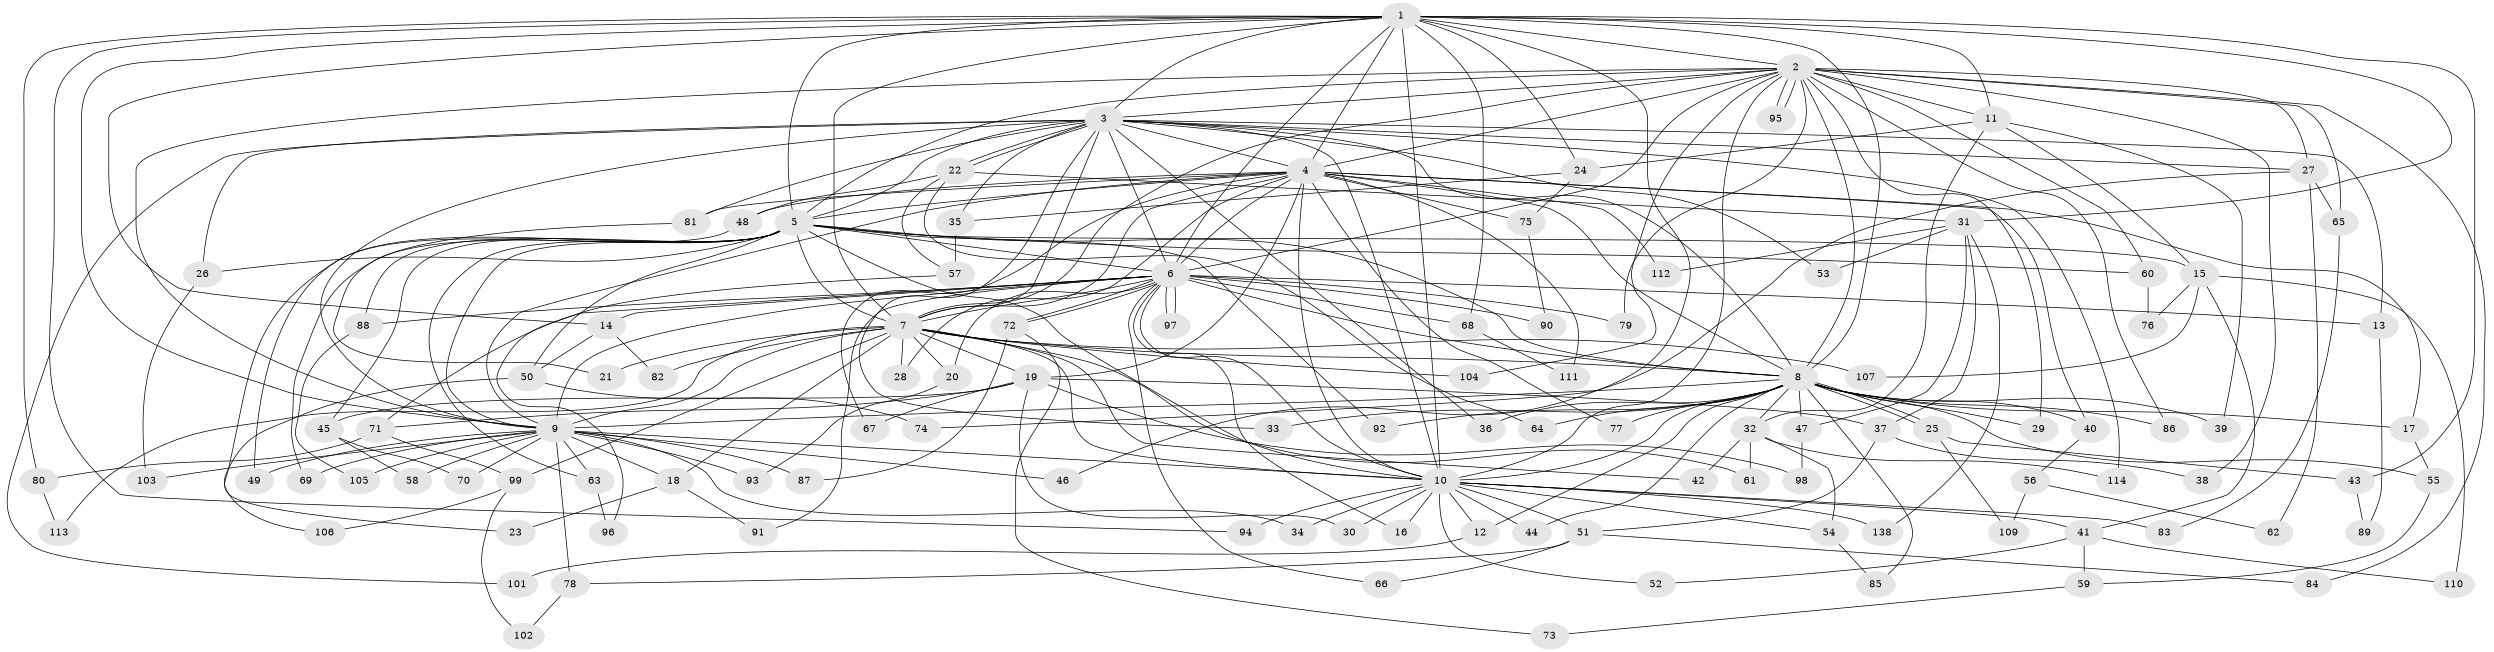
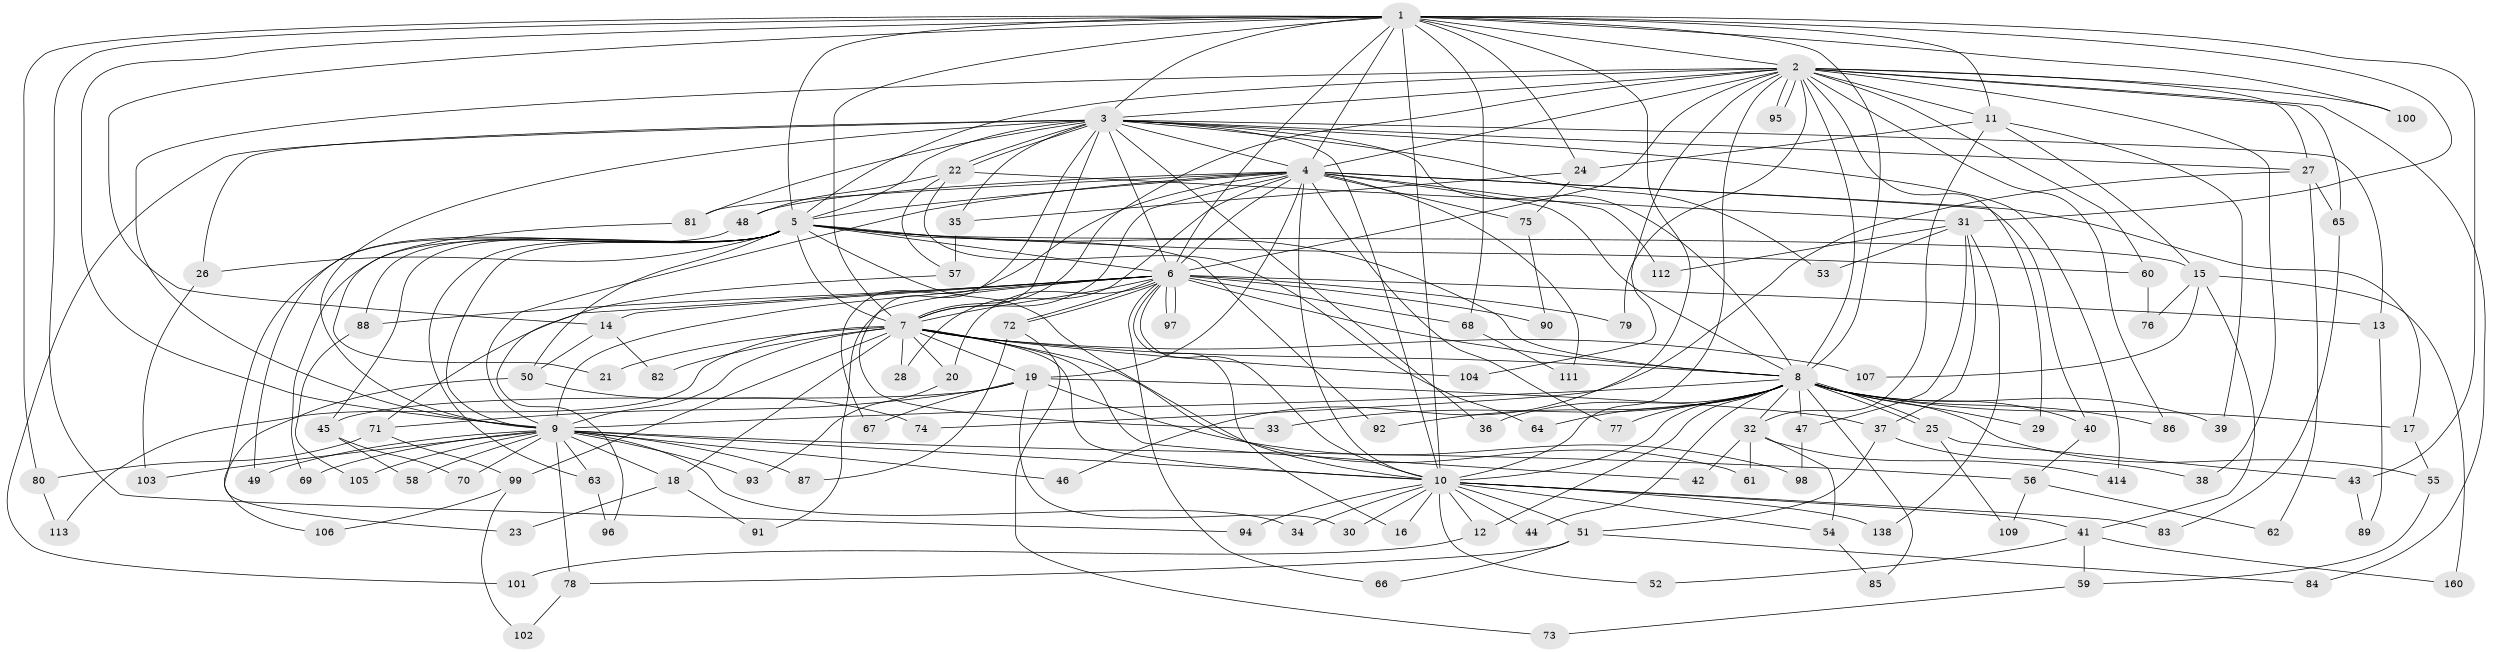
none -> (2407, 119)
none -> (1077, 449)
(2117, 481) -> (2117, 481)
(2454, 584) -> (2454, 584)
